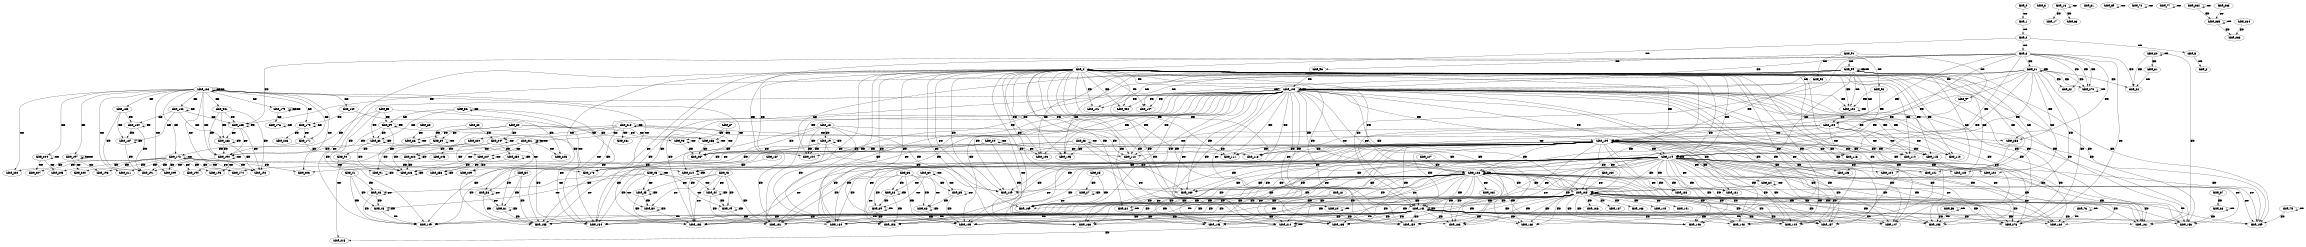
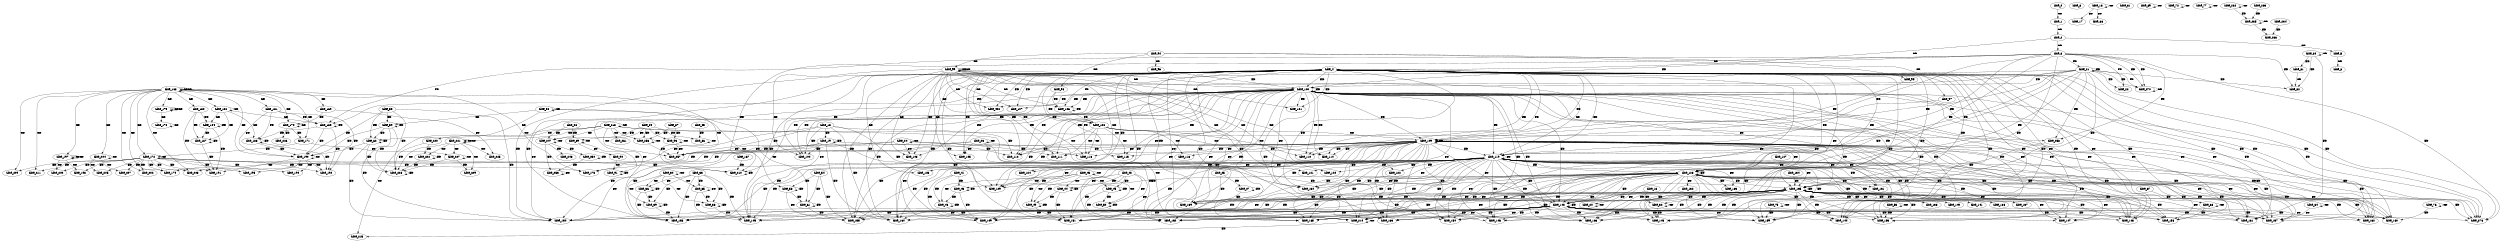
(222, 109) -> (271, 109)
(1721, 178) -> (1962, 169)
